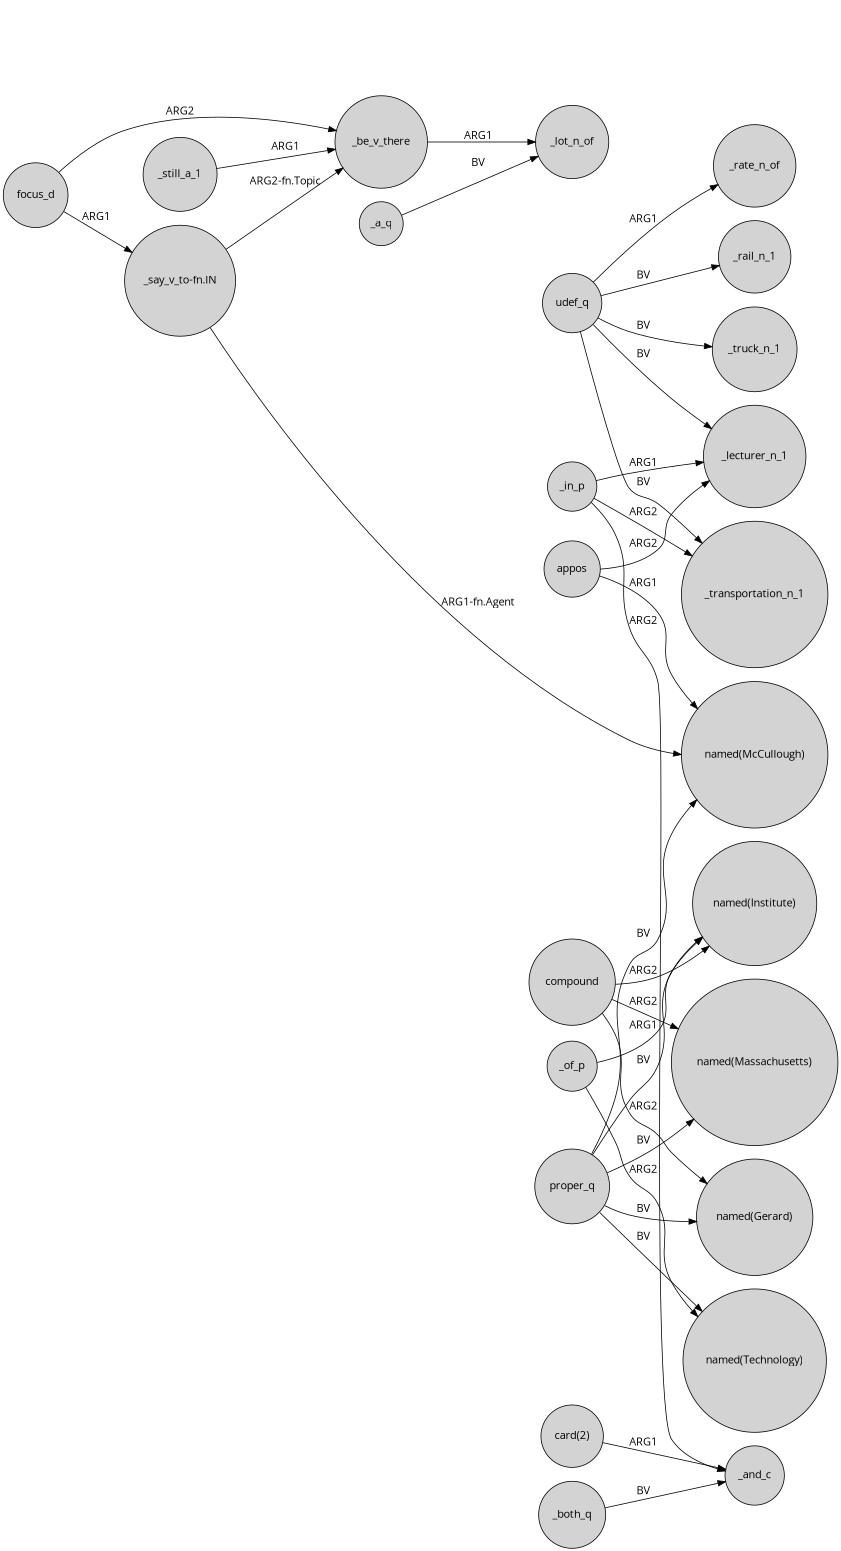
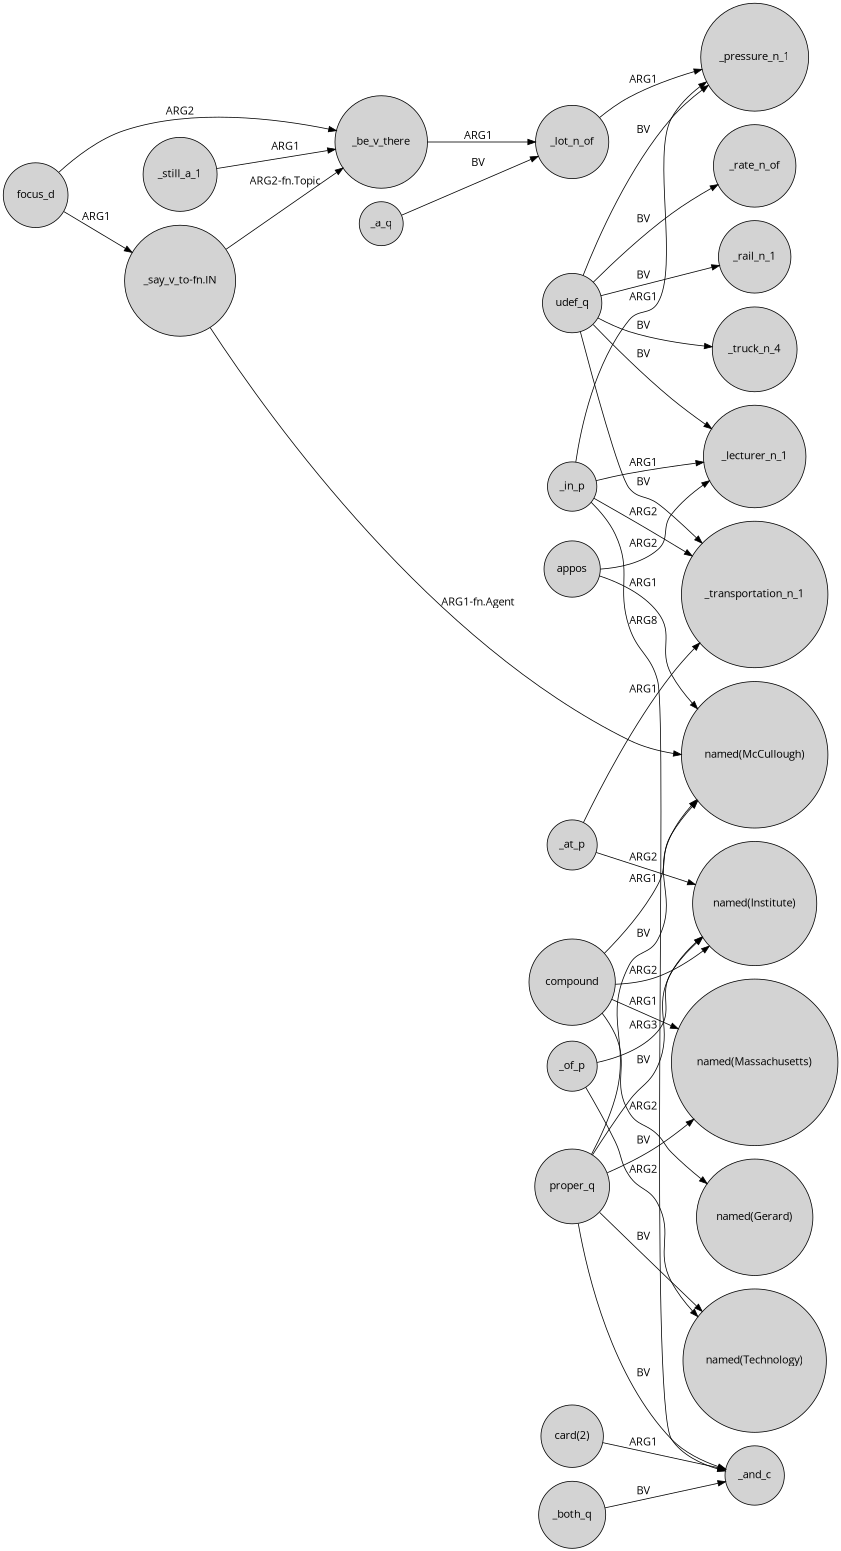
none -> (755, 57)
(643, 219) -> (643, 219)
(755, 349) -> (755, 349)
(643, 621) -> (643, 621)
none -> (572, 845)
none -> (656, 889)
(643, 1002) -> (643, 1002)
(643, 1026) -> (643, 1026)
(646, 1218) -> (621, 1363)
